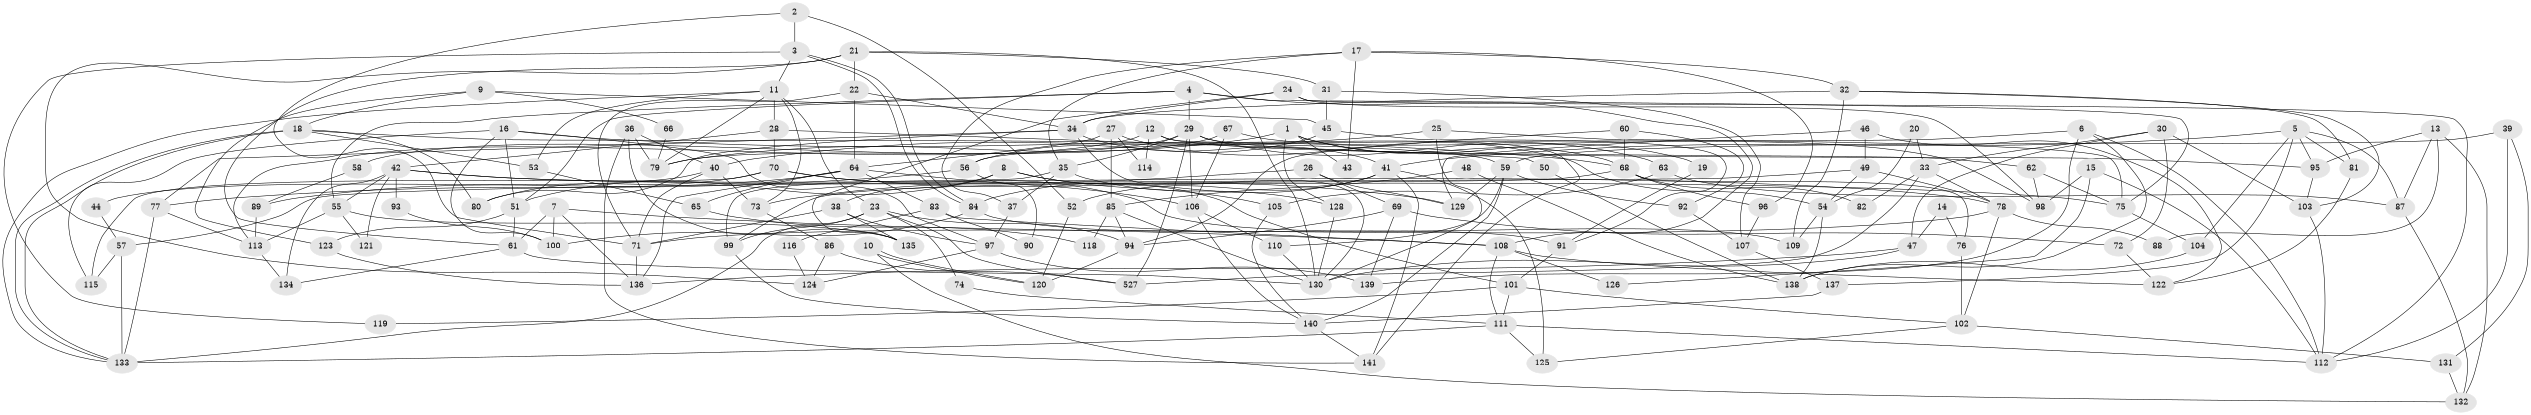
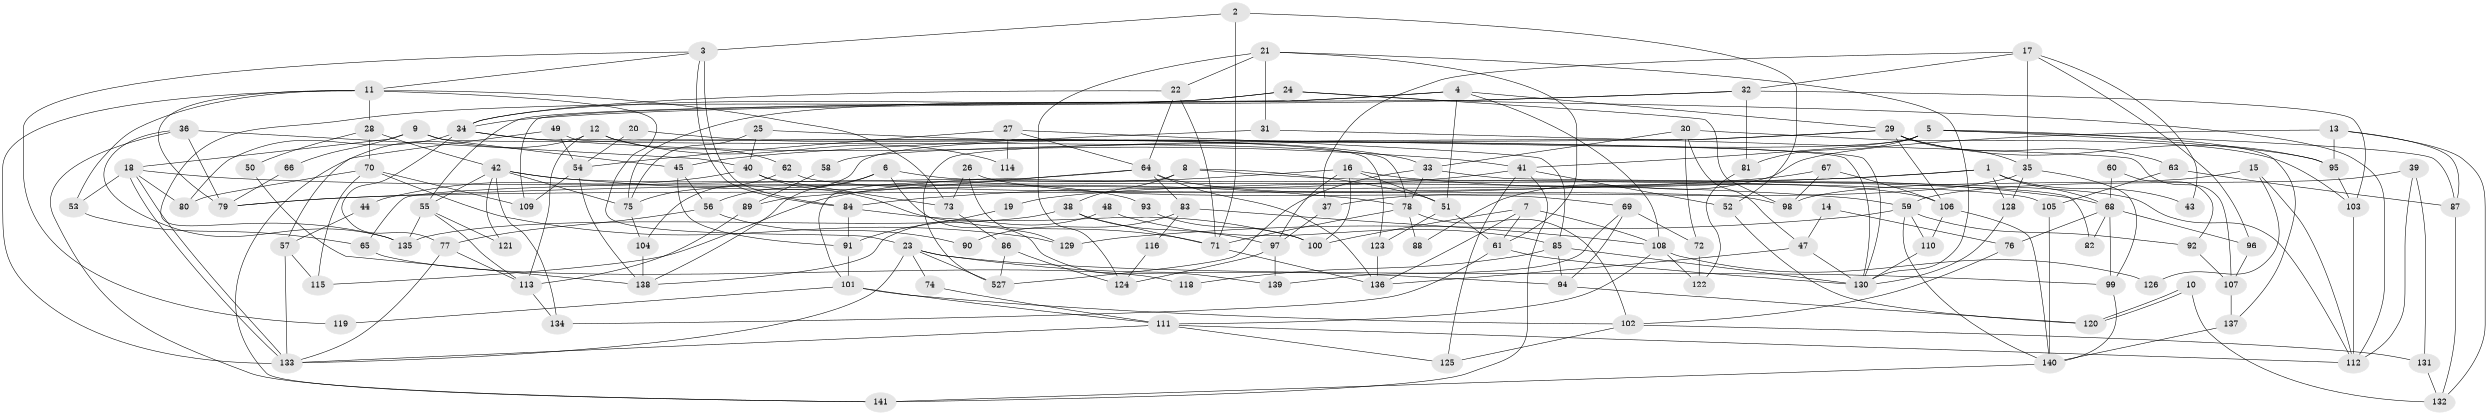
(1865, 129) -> none
(1290, 158) -> none
